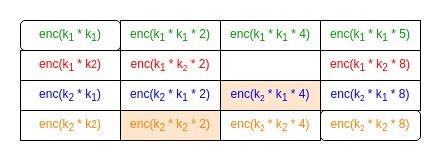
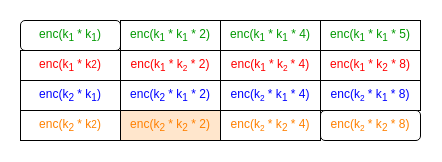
none -> (271, 66)
(271, 96) -> (271, 96)
